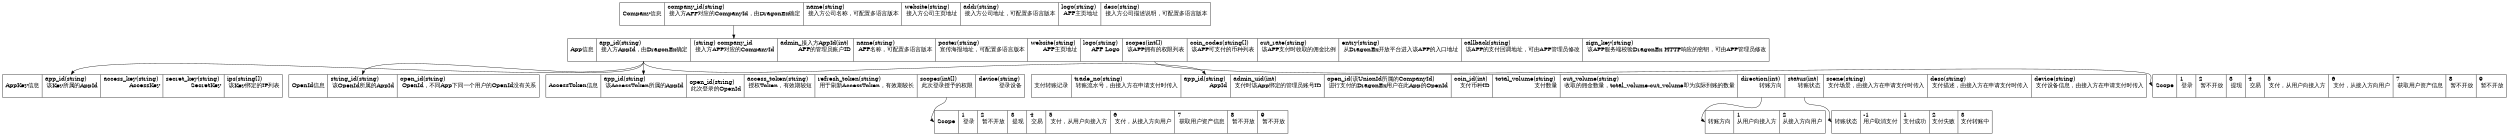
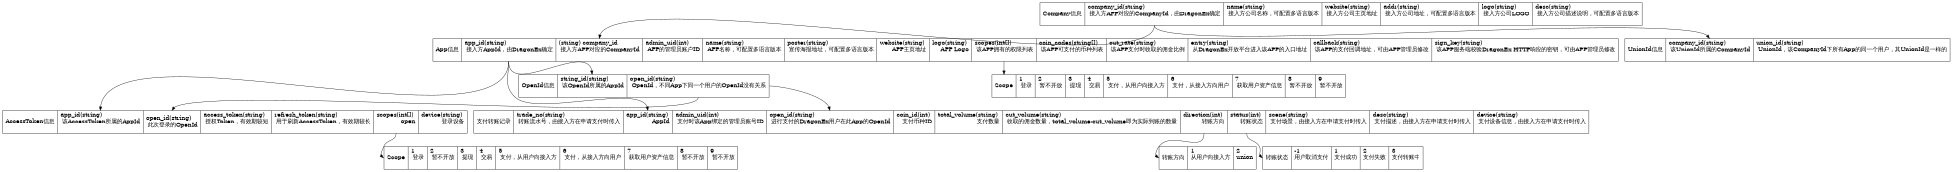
(1080, 13) -> (1506, 13)
(815, 43) -> (668, 43)
none -> (1787, 50)
(1382, 79) -> (793, 115)
(946, 85) -> (407, 121)
(142, 86) -> none
none -> (801, 92)
none -> (437, 104)
(1802, 121) -> (1245, 157)
